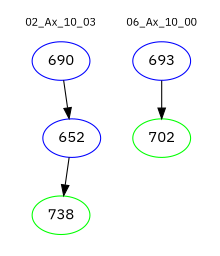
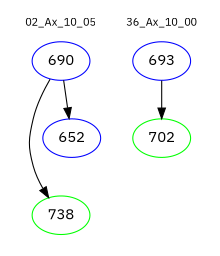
(61, 23) -> (61, 23)
(162, 23) -> (162, 23)
(67, 171) -> (30, 133)
